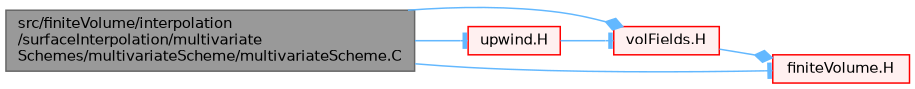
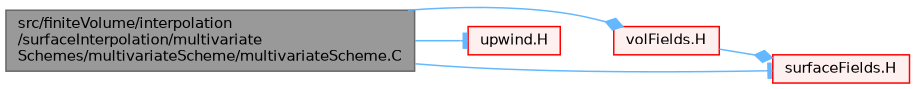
(583, 41) -> none
(841, 69) -> (841, 69)
